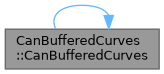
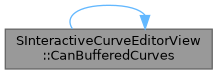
(82, 49) -> (109, 49)
